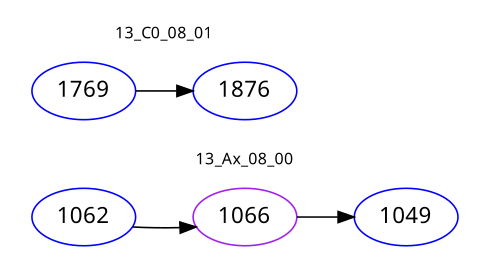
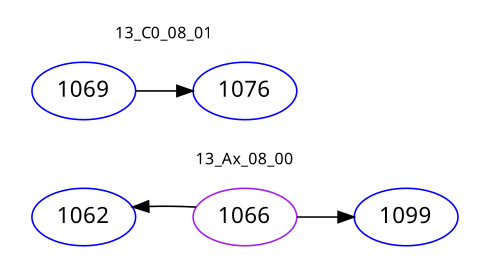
(84, 91) -> (84, 91)
(245, 91) -> (245, 91)
(406, 217) -> (406, 217)
(156, 228) -> (172, 206)
